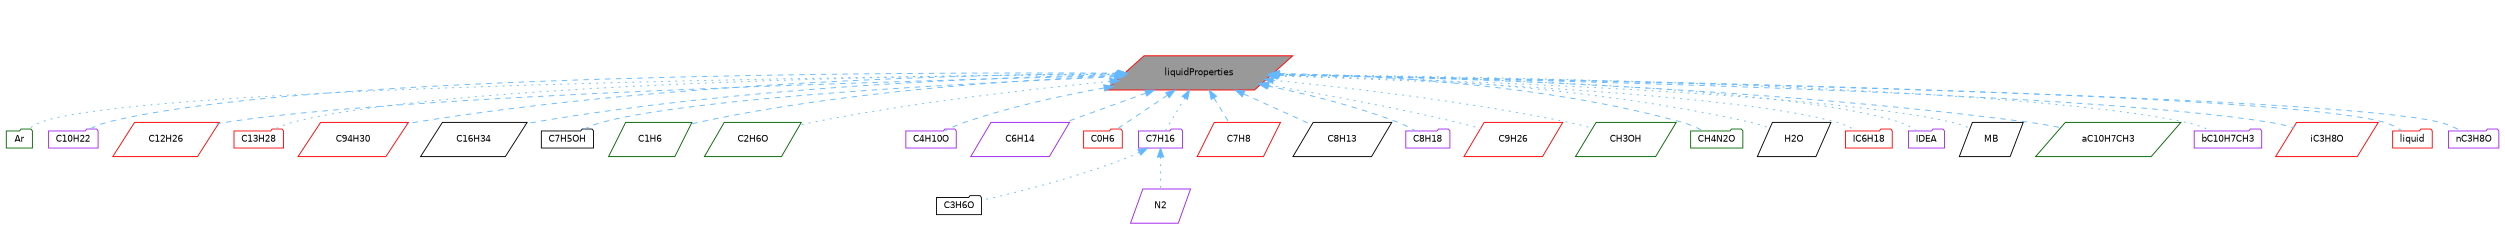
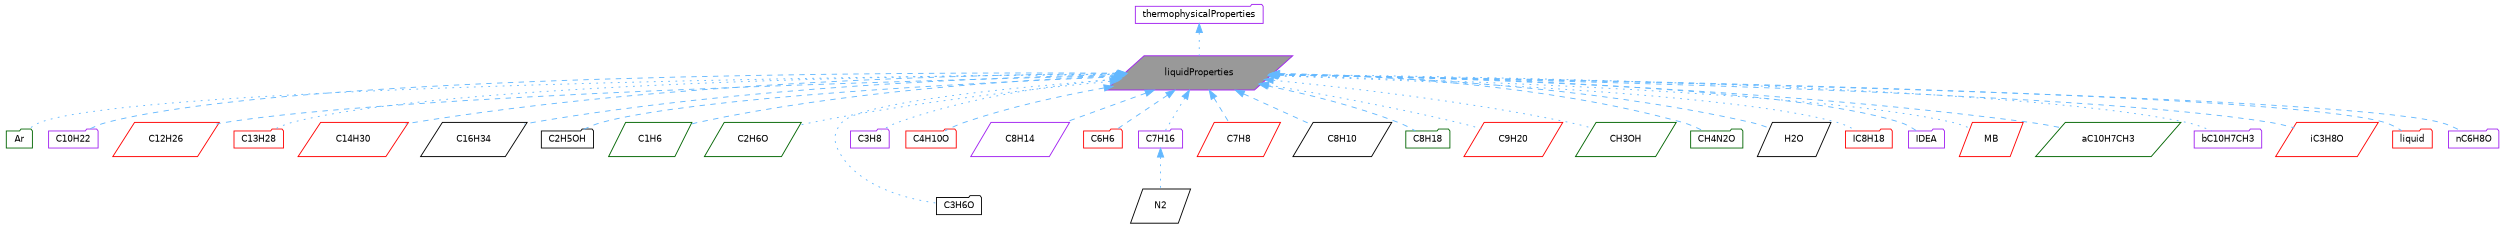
none -> (1199, 15)
(1199, 73) -> (1199, 73)
(1600, 85) -> (1600, 85)
(1625, 100) -> (1625, 100)
(353, 140) -> (353, 140)
(567, 140) -> (567, 140)
none -> (870, 140)
(931, 140) -> (931, 140)
(1020, 140) -> (1020, 140)
(1103, 140) -> (1103, 140)
(1342, 140) -> (1342, 140)
(1428, 140) -> (1428, 140)
(1513, 140) -> (1513, 140)
(1869, 140) -> (1869, 140)
(1991, 140) -> (1991, 140)
(2474, 140) -> (2474, 140)
(1061, 180) -> (837, 130)
(1161, 206) -> (1161, 206)
